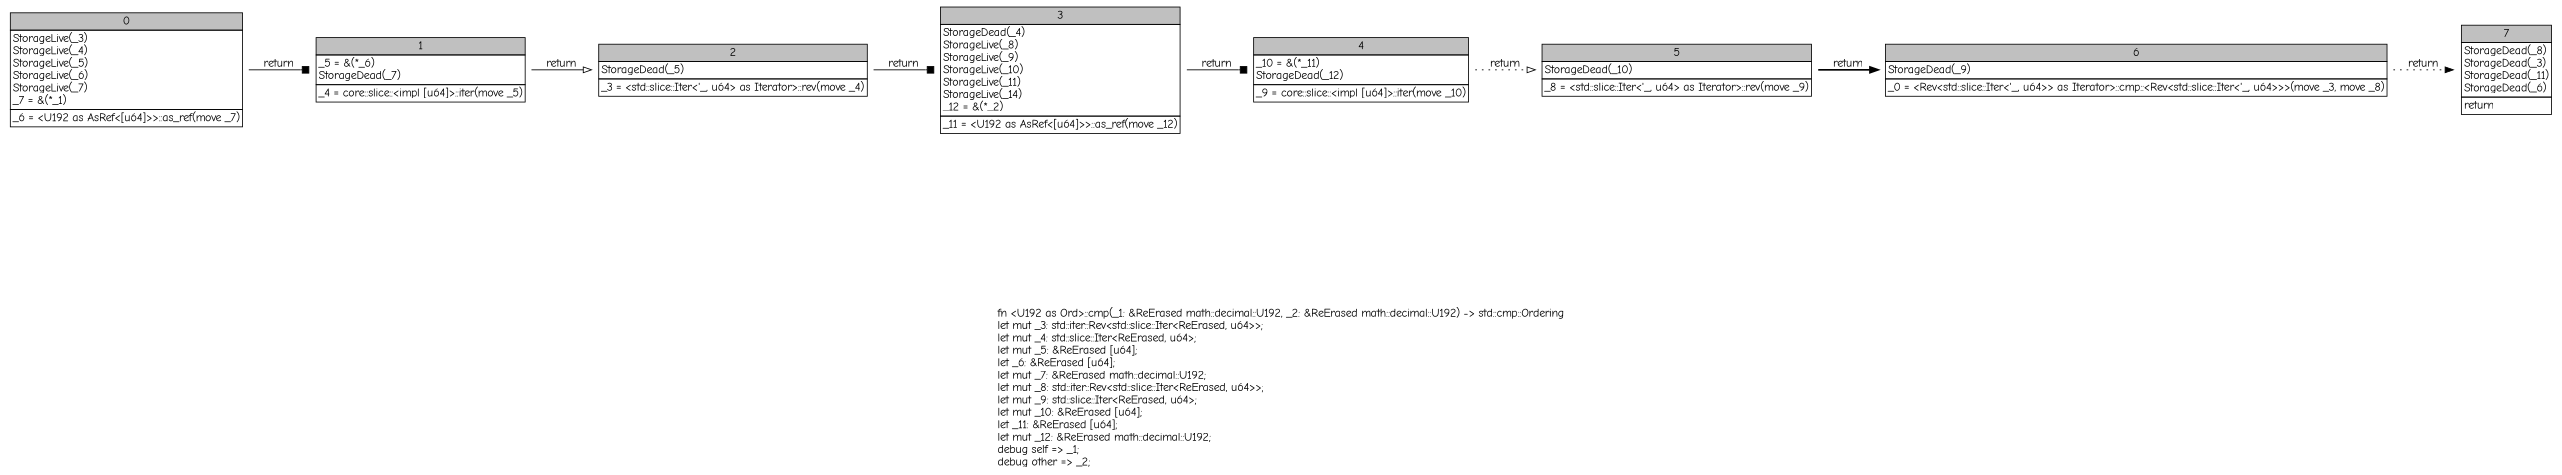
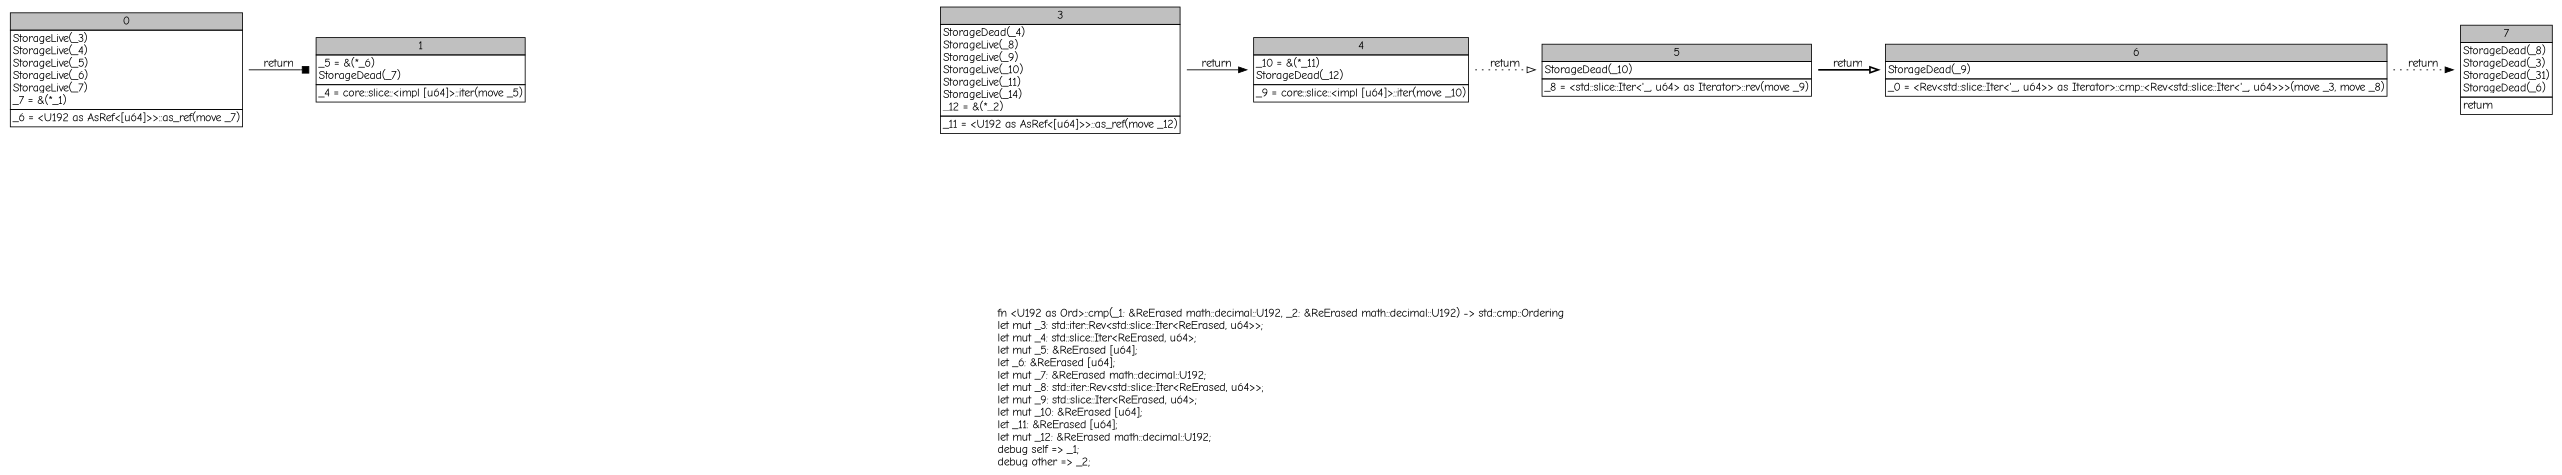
(733, 70) -> none
(1213, 70) -> (1213, 70)
(1844, 70) -> (1844, 70)
(2506, 76) -> (2506, 76)
